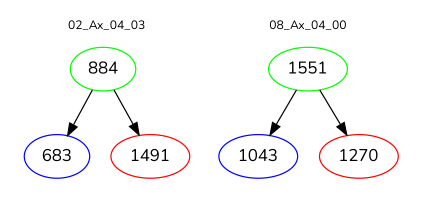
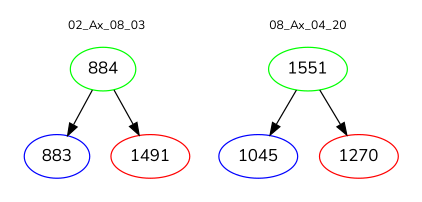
(107, 26) -> (107, 26)
(308, 26) -> (308, 26)
(57, 156) -> (57, 156)
(258, 156) -> (258, 156)
